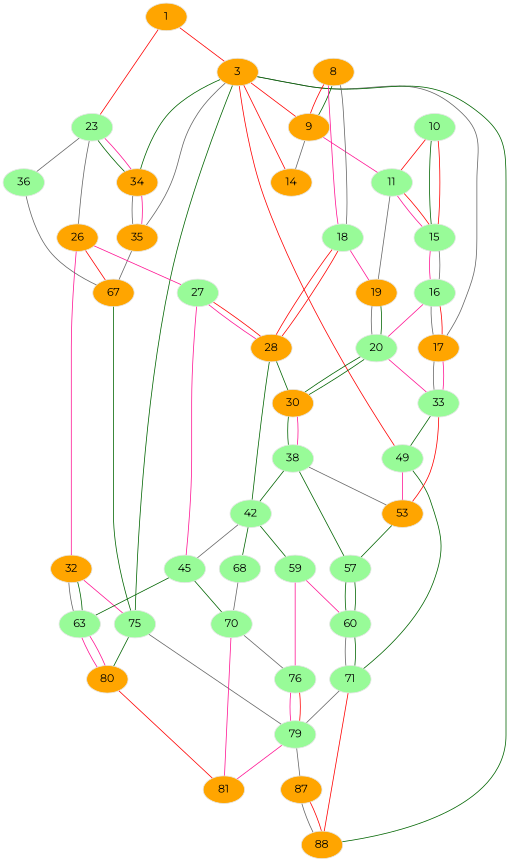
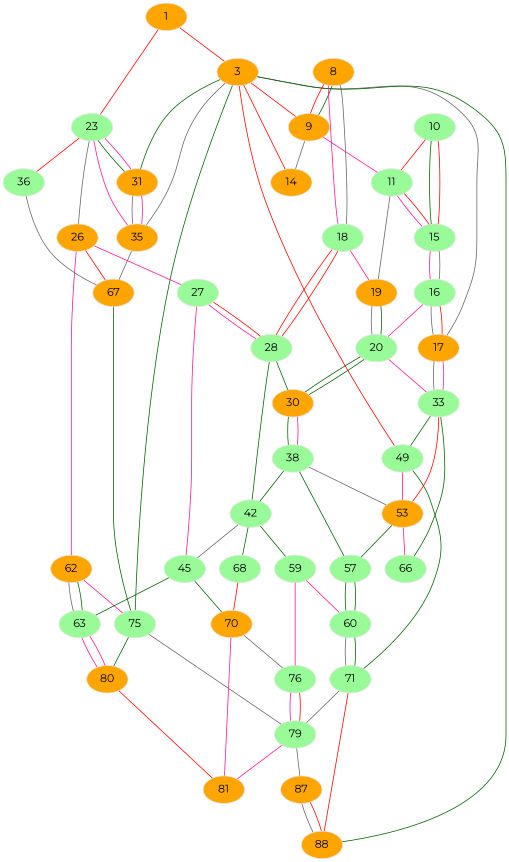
(58, 155) -> (58, 155)
(137, 182) -> (137, 182)
none -> (105, 185)
(271, 348) -> (271, 348)
(71, 569) -> (71, 569)
none -> (406, 569)
(236, 596) -> (236, 596)
(232, 624) -> (232, 624)
